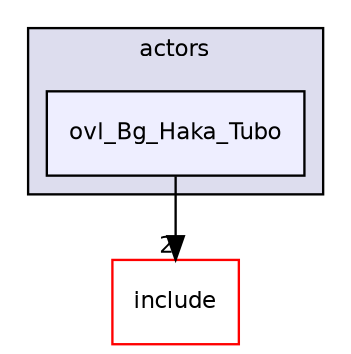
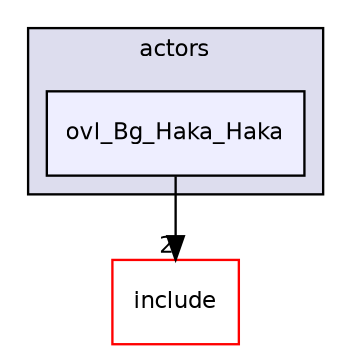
(176, 133) -> (176, 133)
